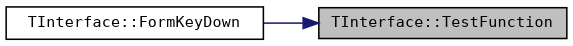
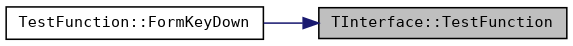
(135, 23) -> (135, 23)
